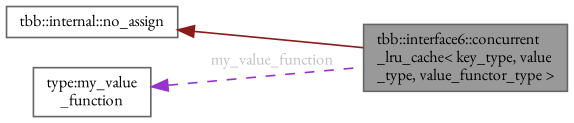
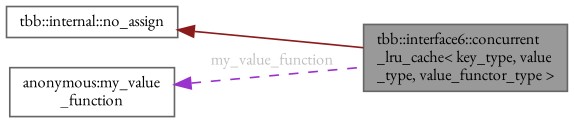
(92, 92) -> (92, 92)
